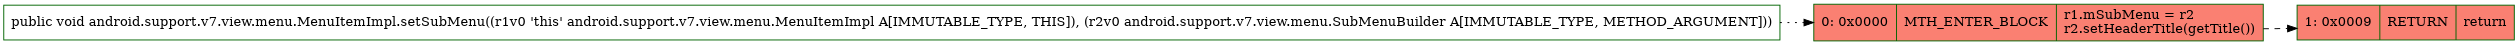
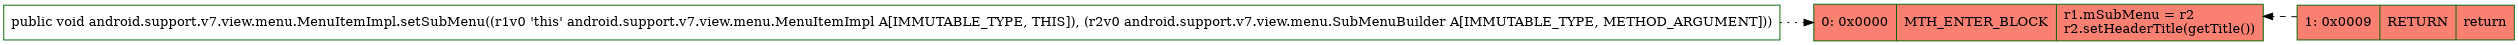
(2275, 29) -> (2285, 17)
